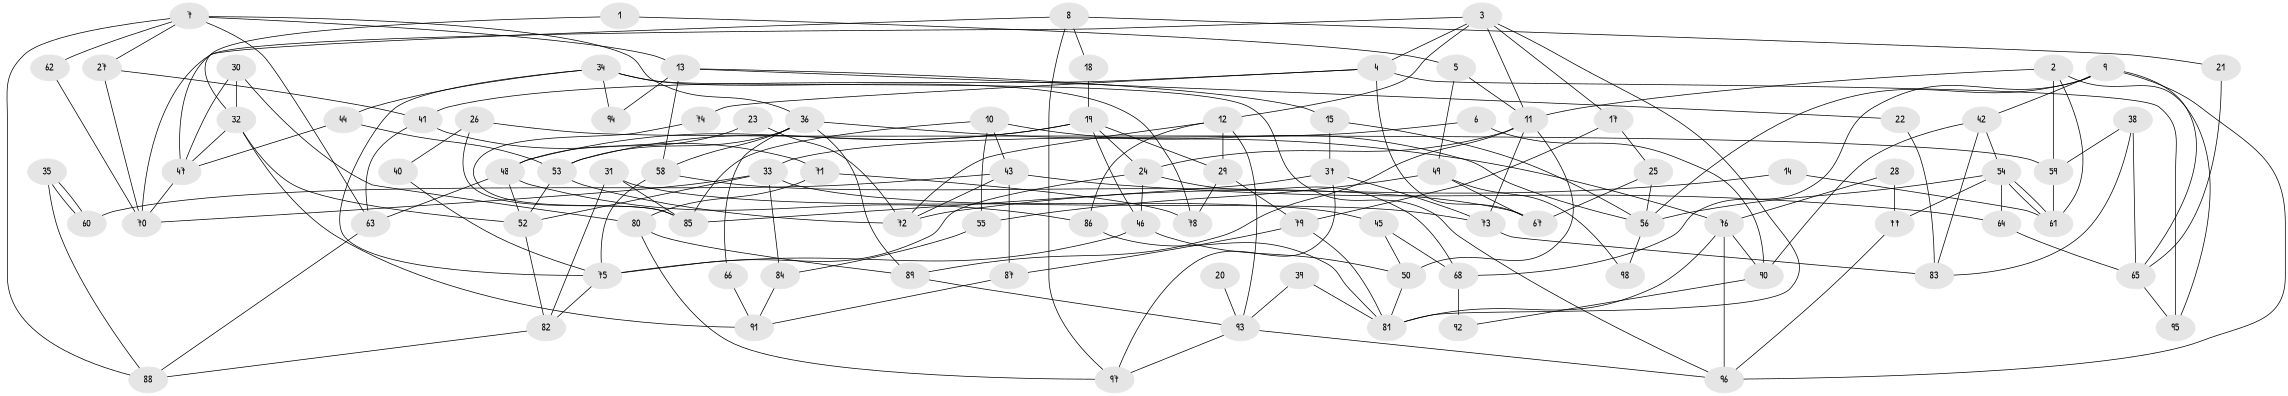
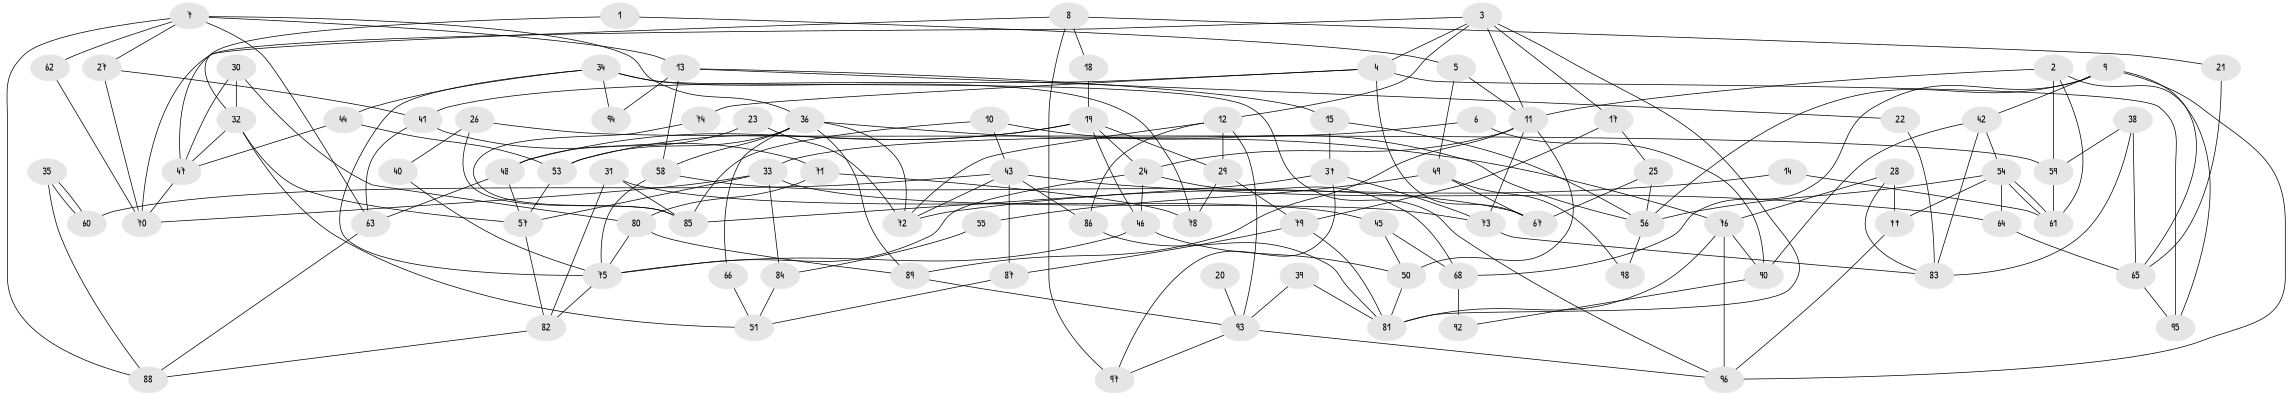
(982, 170) -> none
(794, 208) -> (1049, 198)
(749, 215) -> (890, 150)
(523, 224) -> (523, 224)
none -> (1869, 237)
(754, 328) -> (754, 328)
(841, 367) -> (619, 250)
